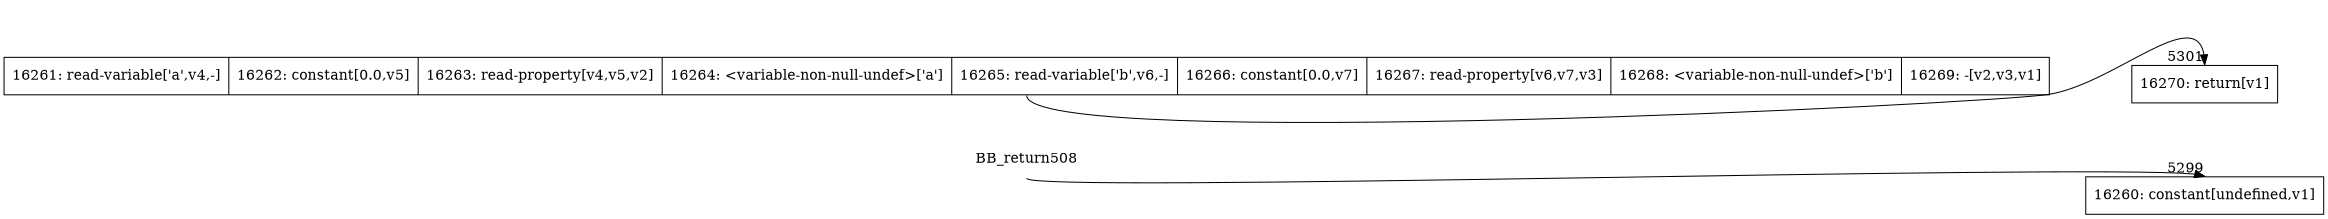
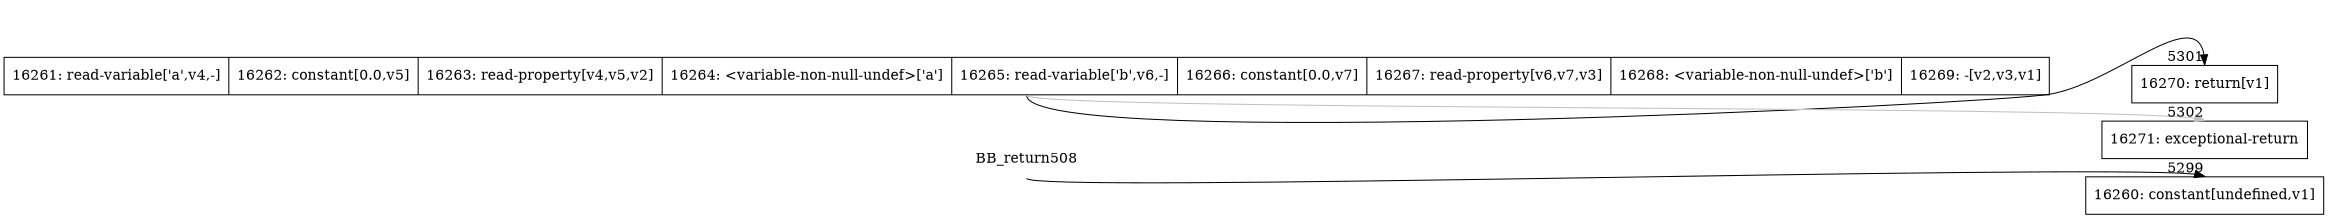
none -> (2205, 140)
